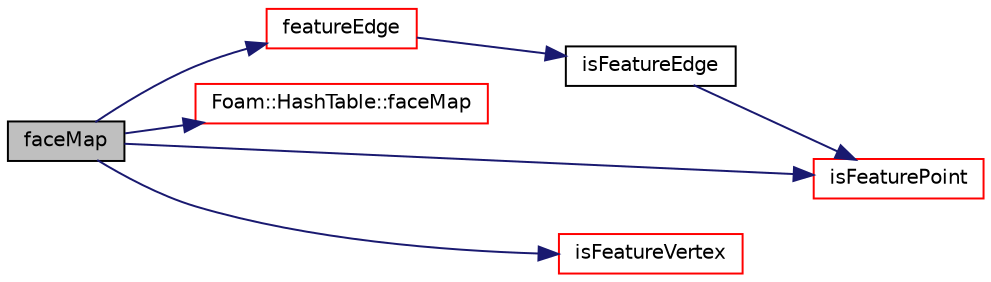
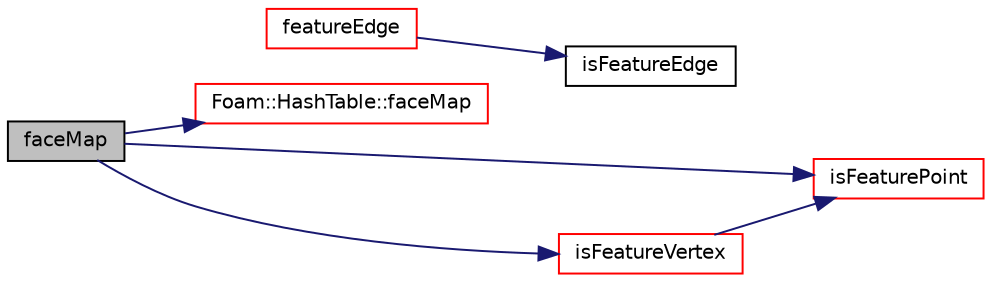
(168, 79) -> none
(766, 118) -> (765, 219)
